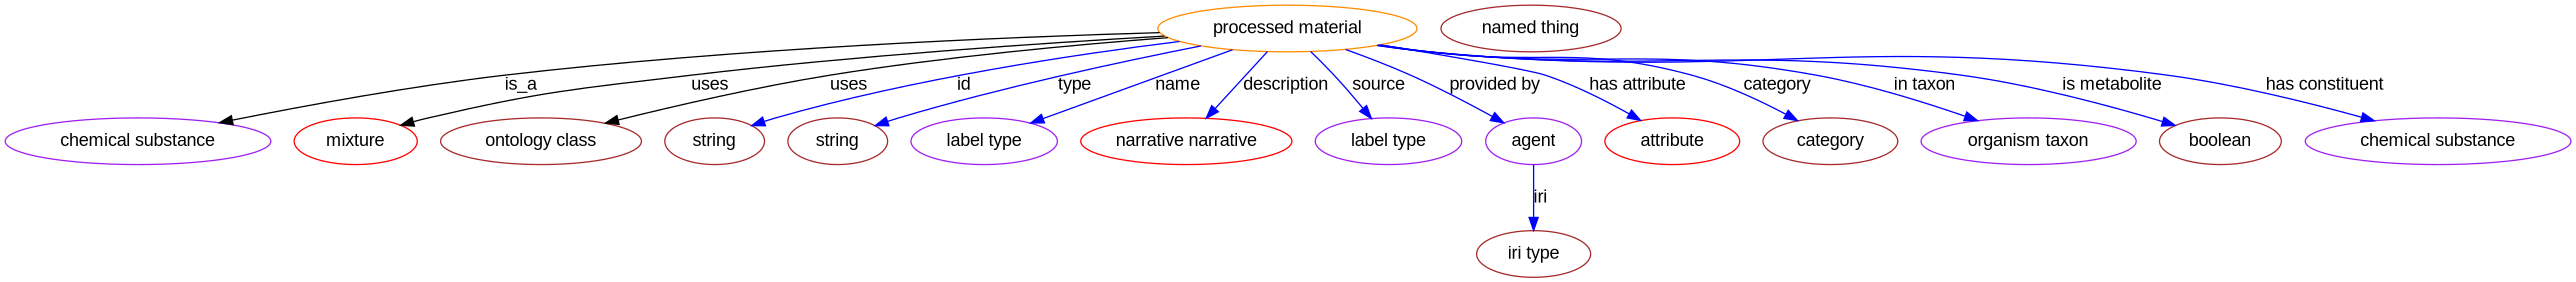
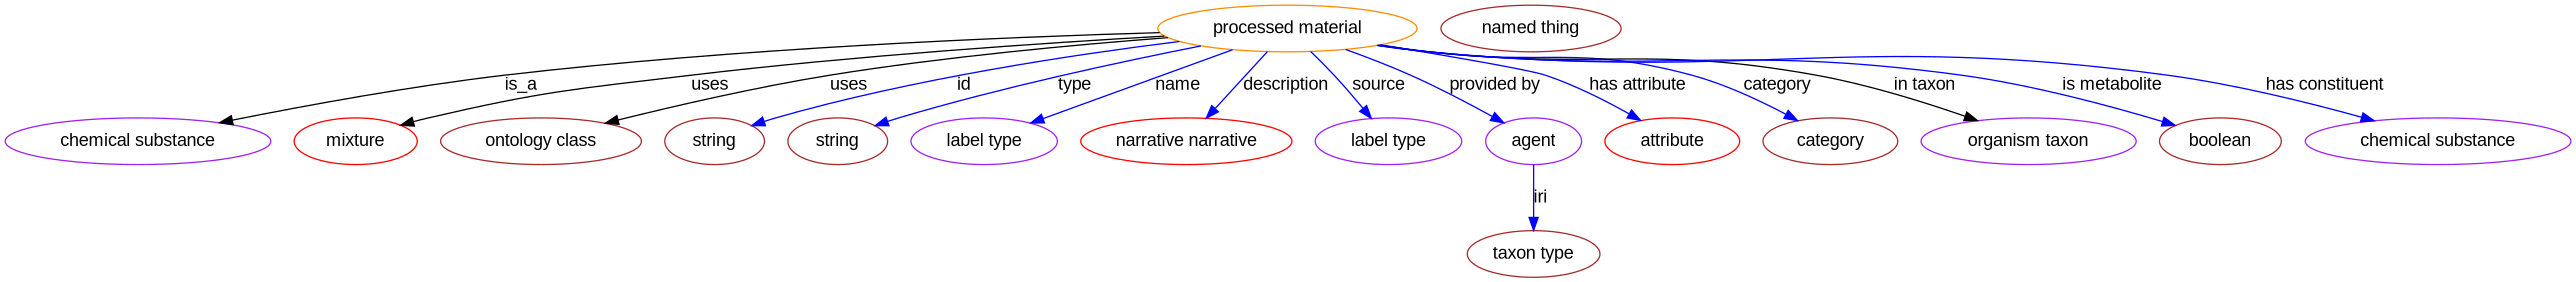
(1778, 69) -> (1778, 69)
(1534, 254) -> (1534, 254)
